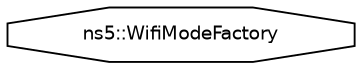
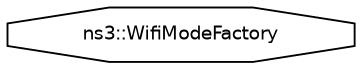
(181, 35) -> (181, 35)
